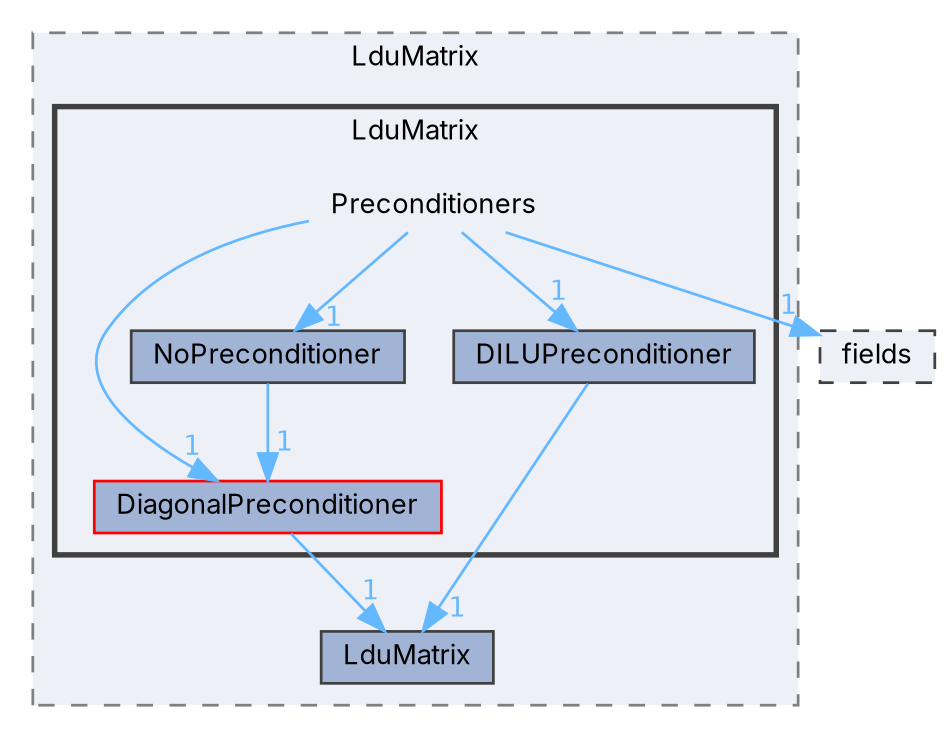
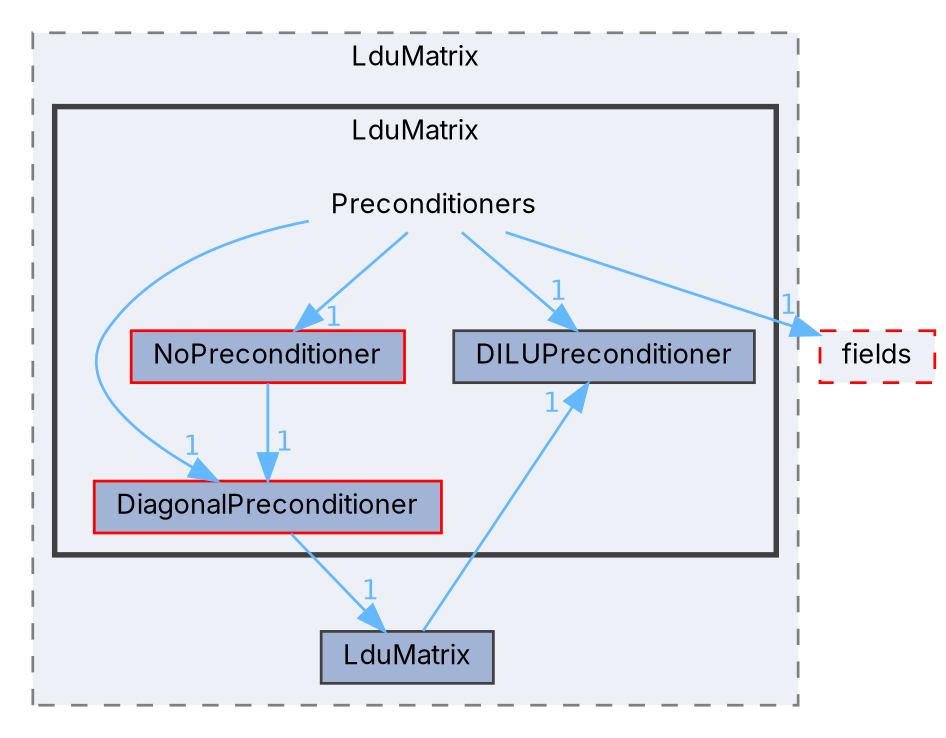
(268, 357) -> (268, 357)
(877, 357) -> (877, 357)
(513, 496) -> (498, 519)
